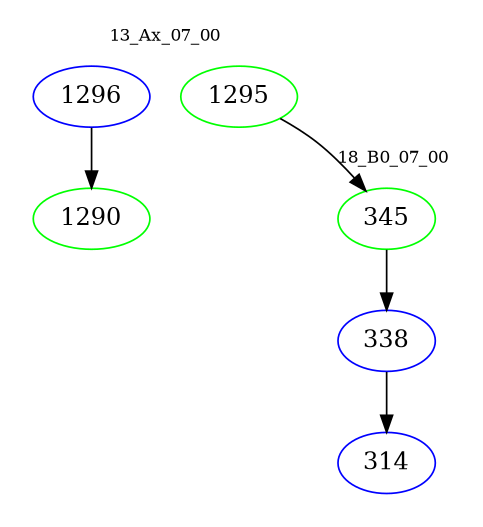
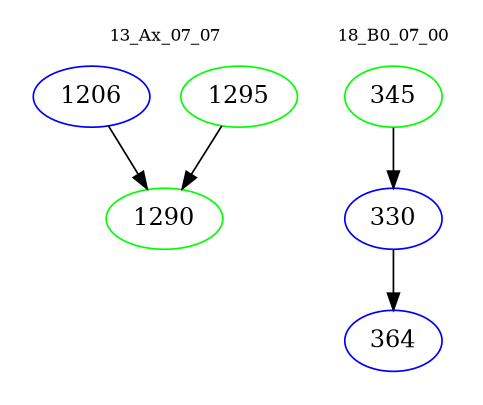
(165, 36) -> (165, 36)
(92, 97) -> (92, 97)
(335, 158) -> (207, 150)
(387, 341) -> (393, 219)
(387, 463) -> (393, 341)
